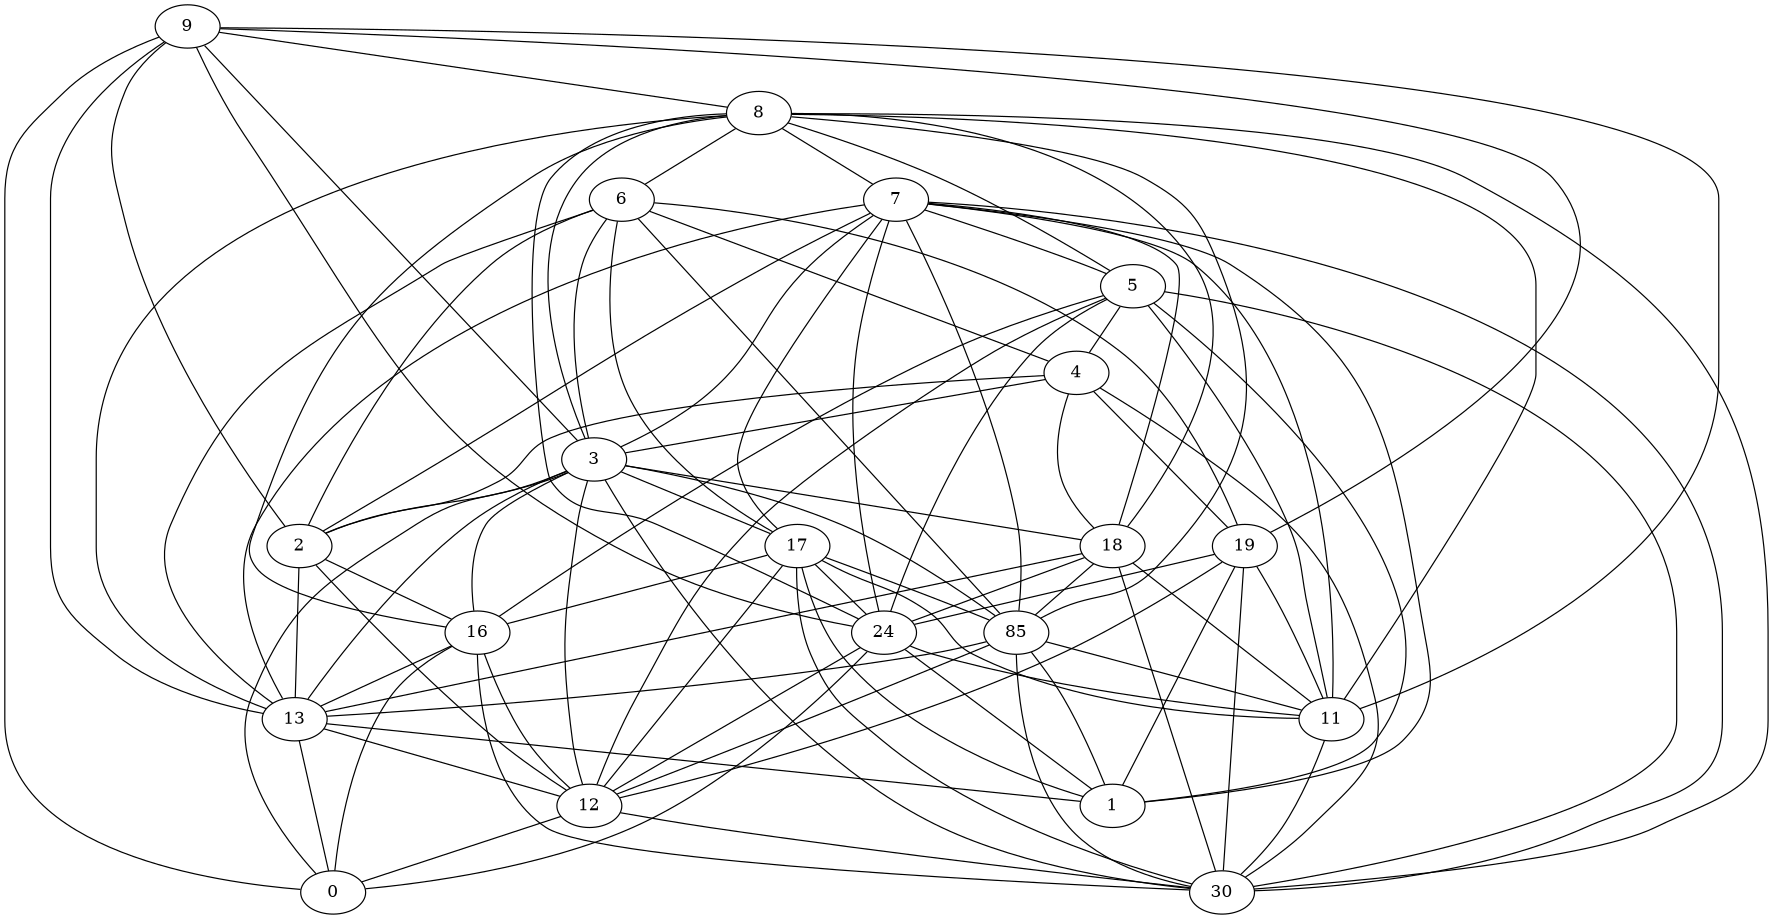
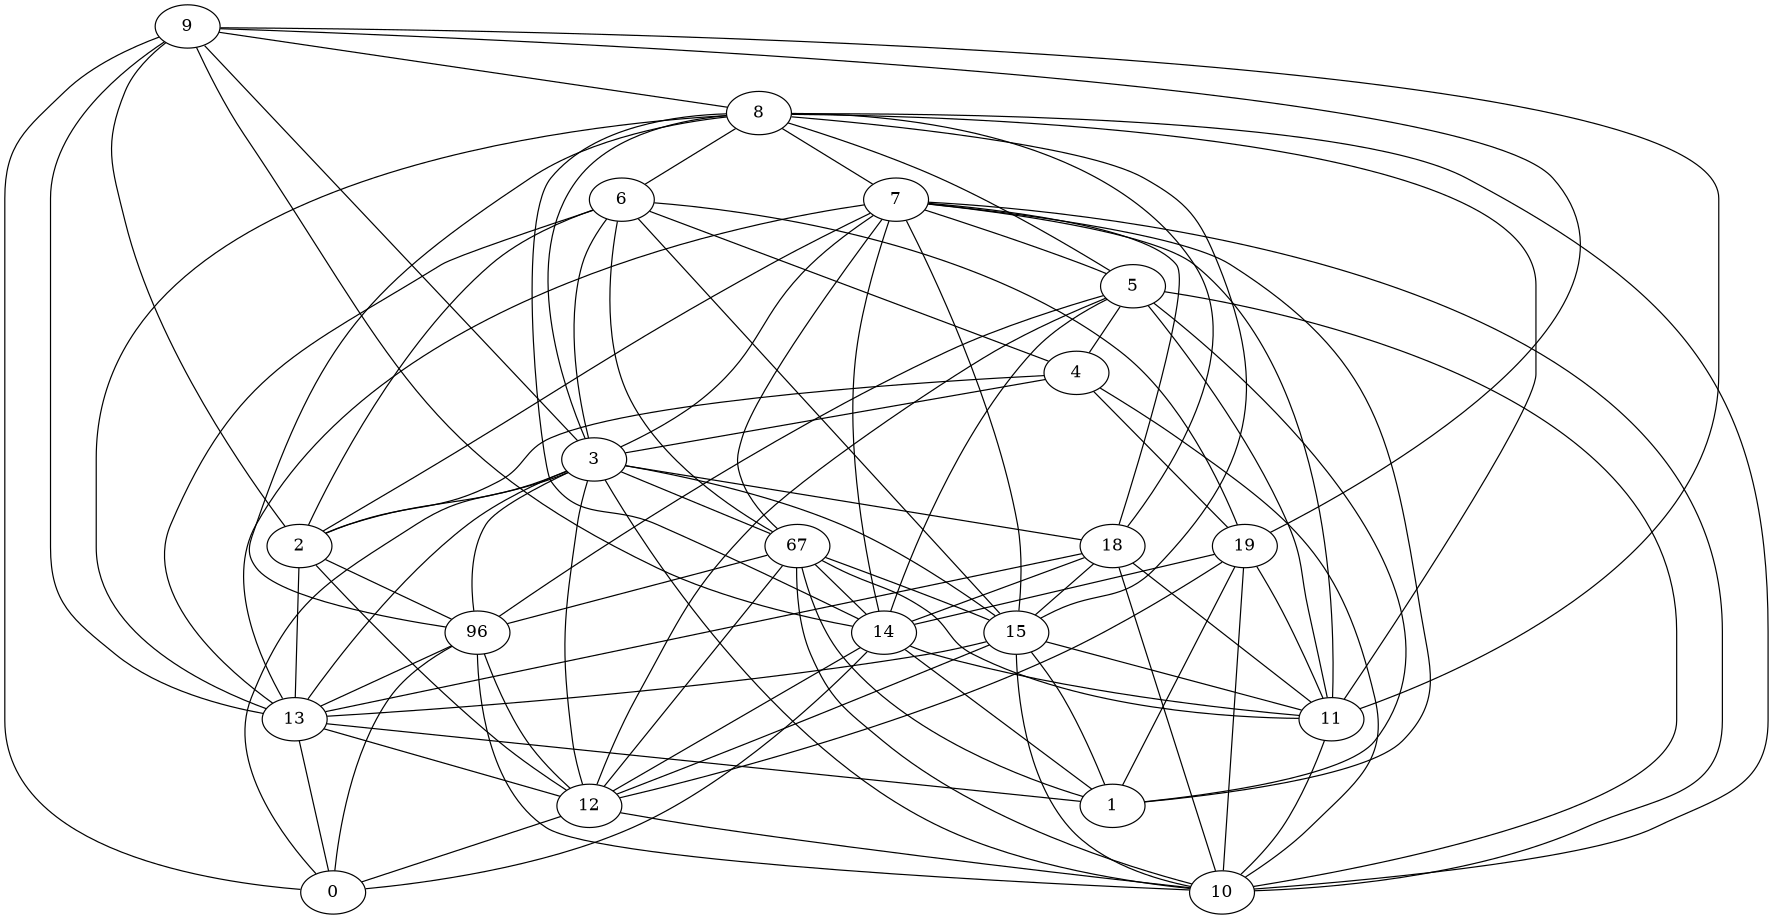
(1059, 466) -> none
(797, 546) -> (797, 546)
(478, 633) -> (478, 633)
(884, 633) -> (884, 633)
(1016, 633) -> (1016, 633)
(1222, 892) -> (1222, 892)
